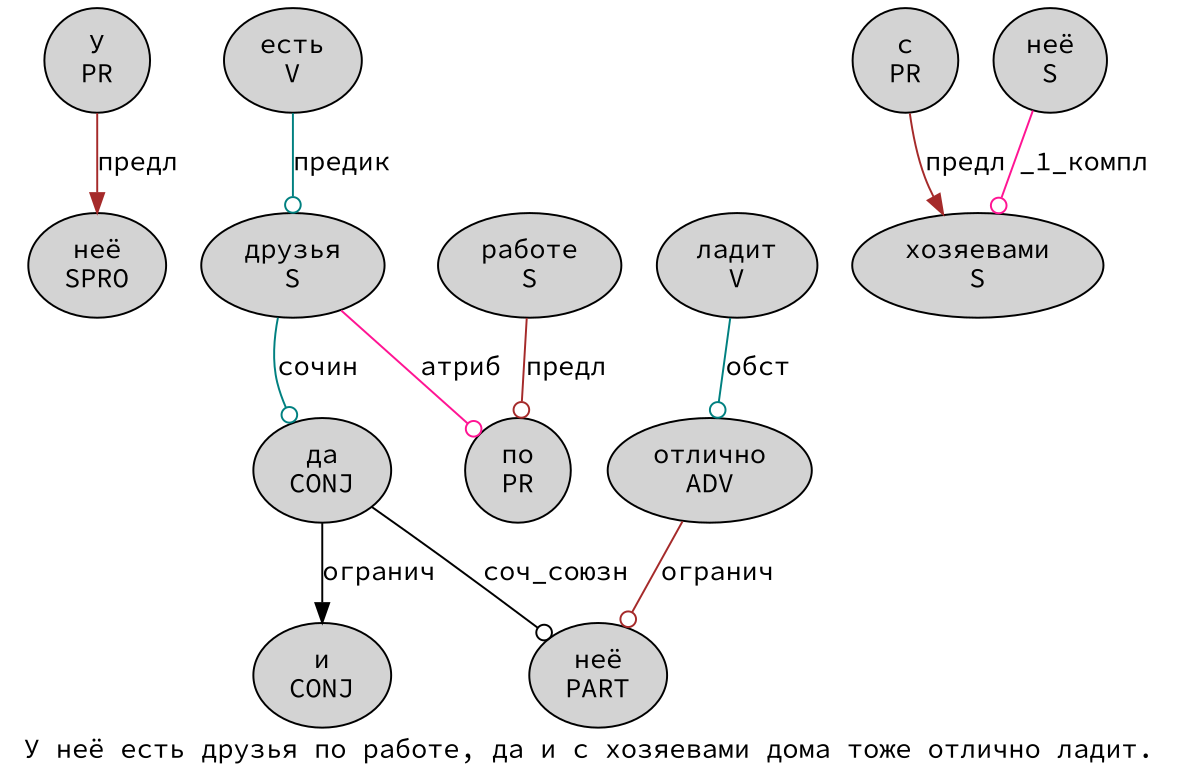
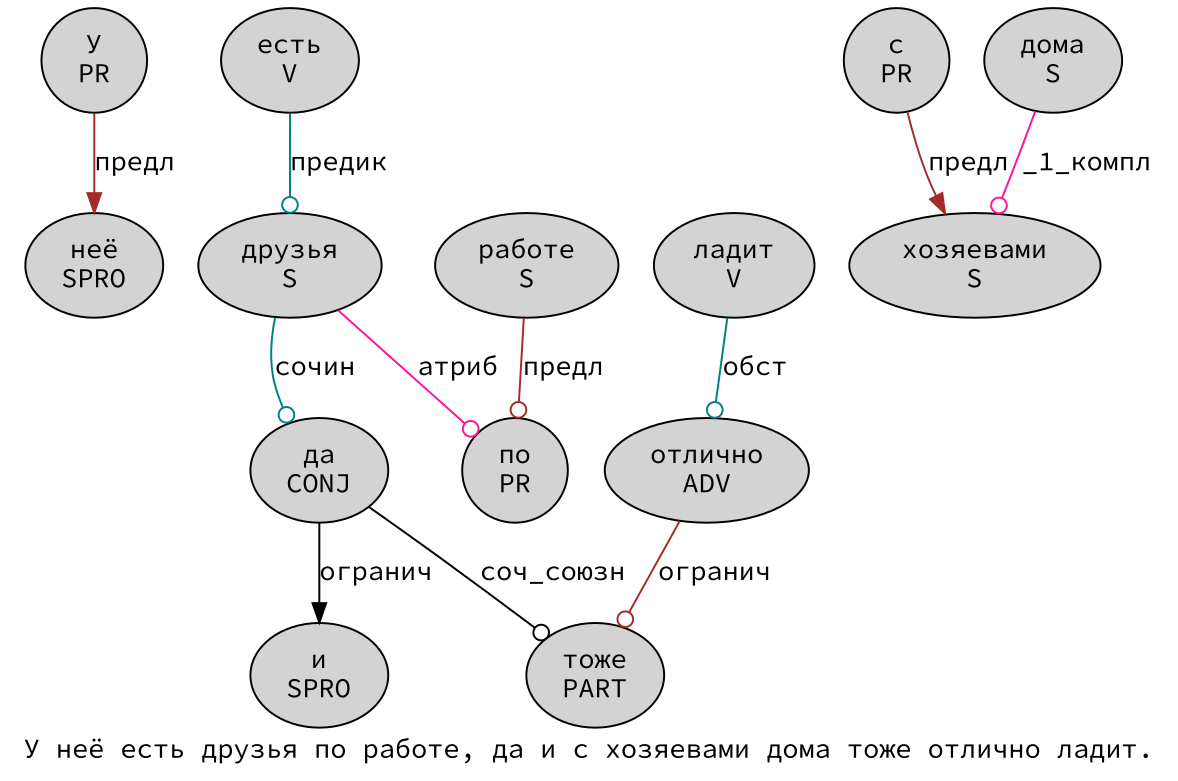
(1050, 60) -> (1053, 60)
(322, 675) -> (319, 675)
(598, 675) -> (595, 675)
